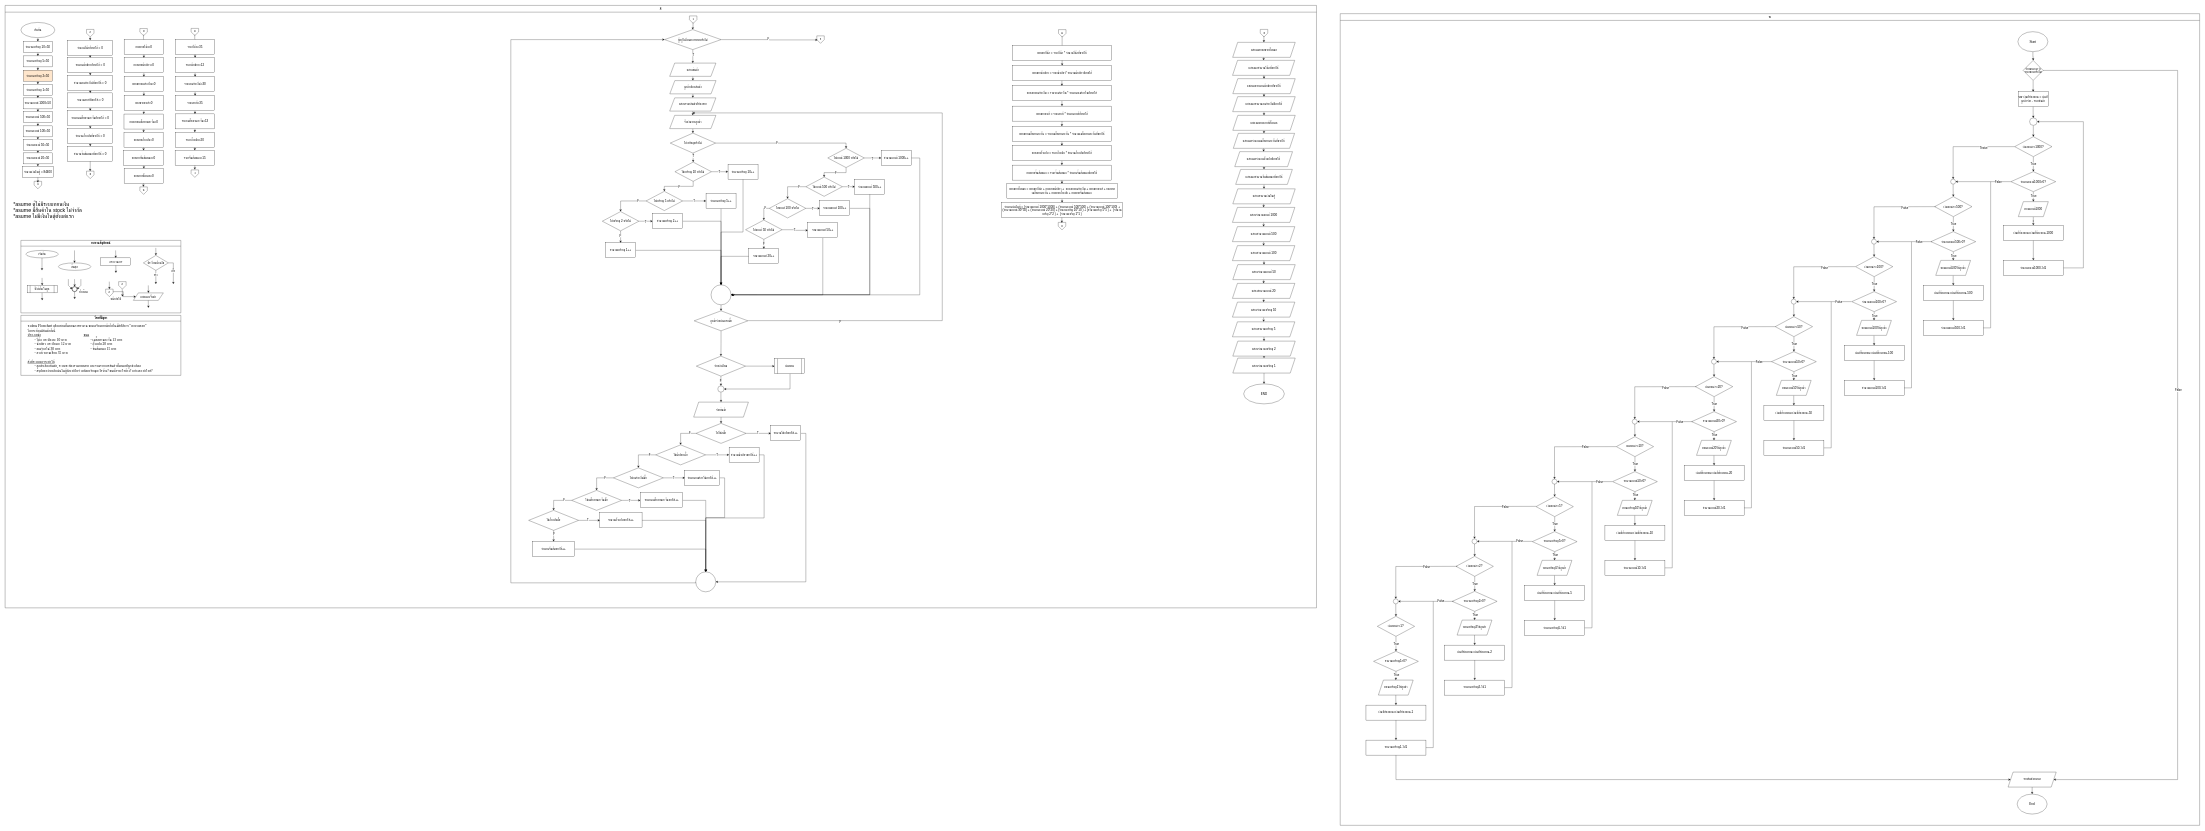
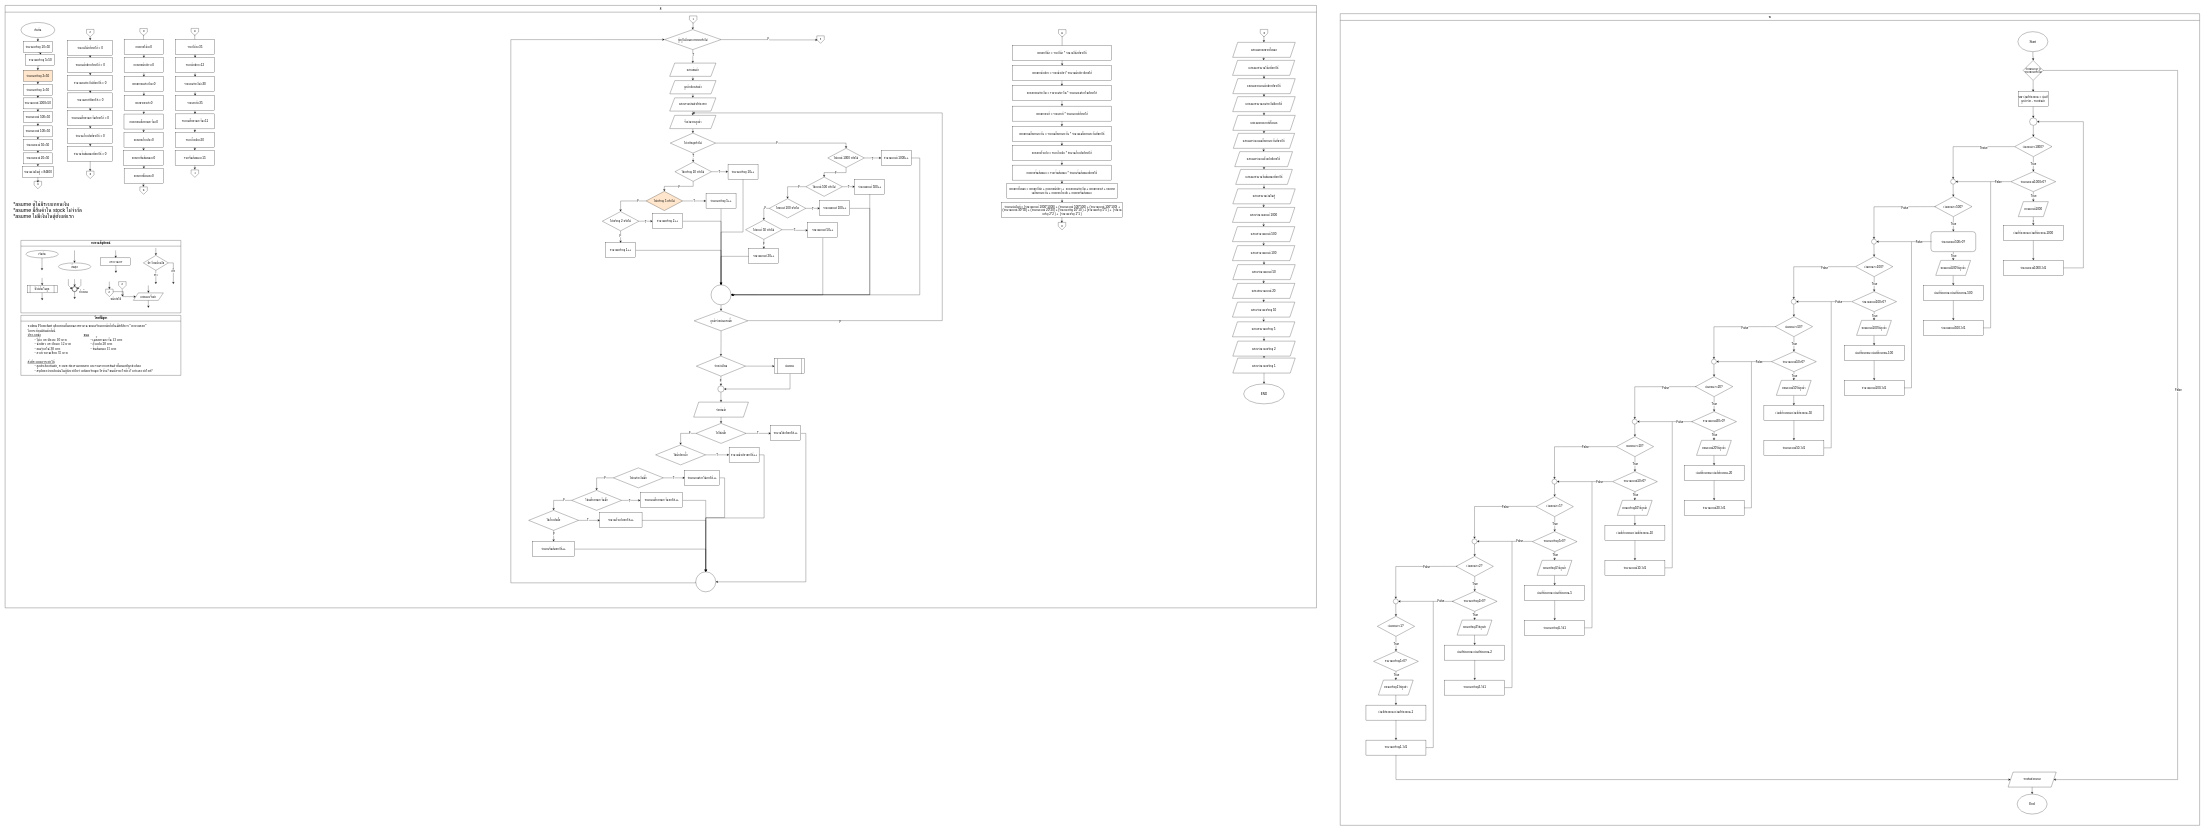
(38, 61) -> (40, 60)
(195, 121) -> (195, 121)
(664, 201) -> (664, 201)
(1954, 241) -> (1954, 241)
(649, 455) -> none
